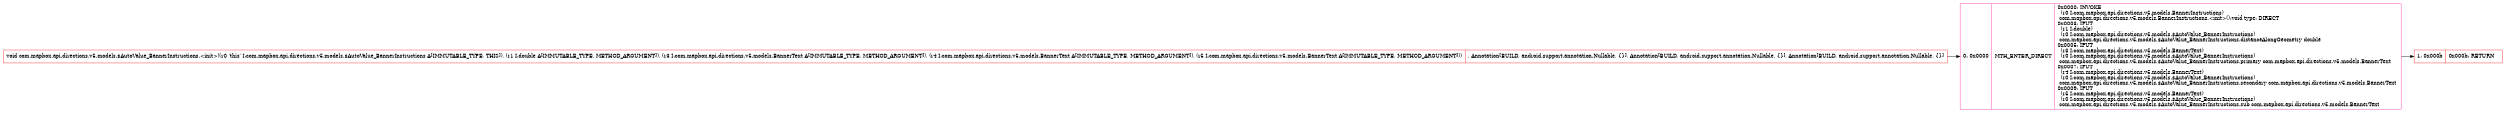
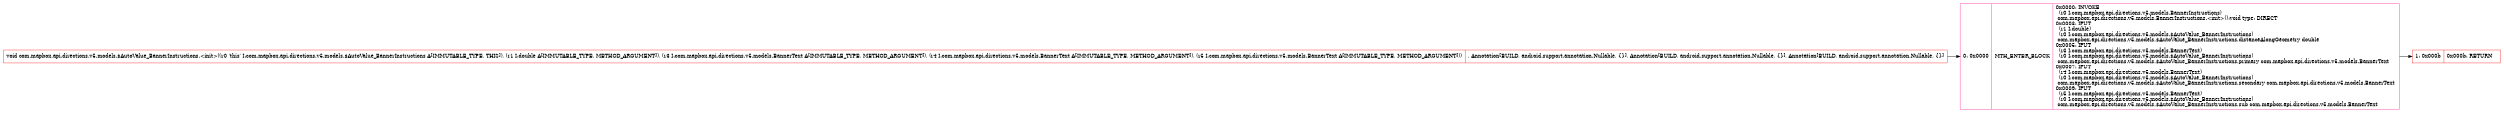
(2023, 56) -> (2022, 56)
